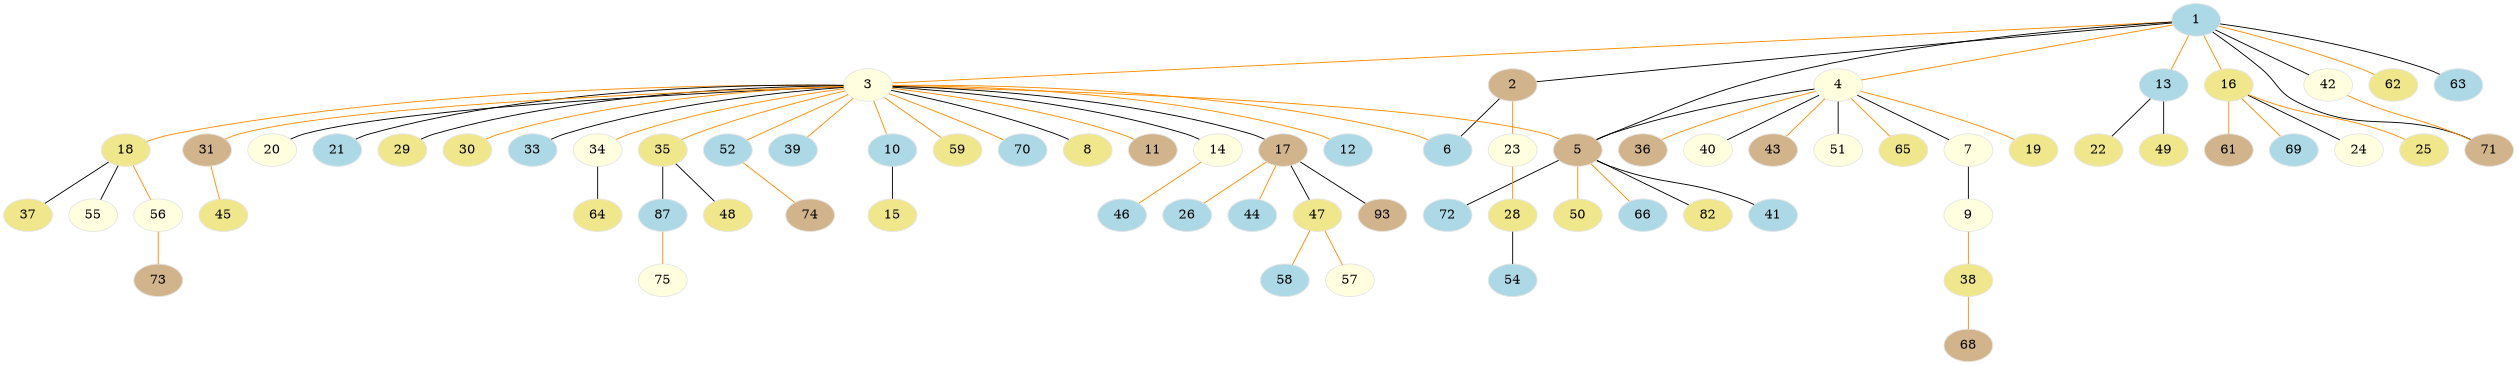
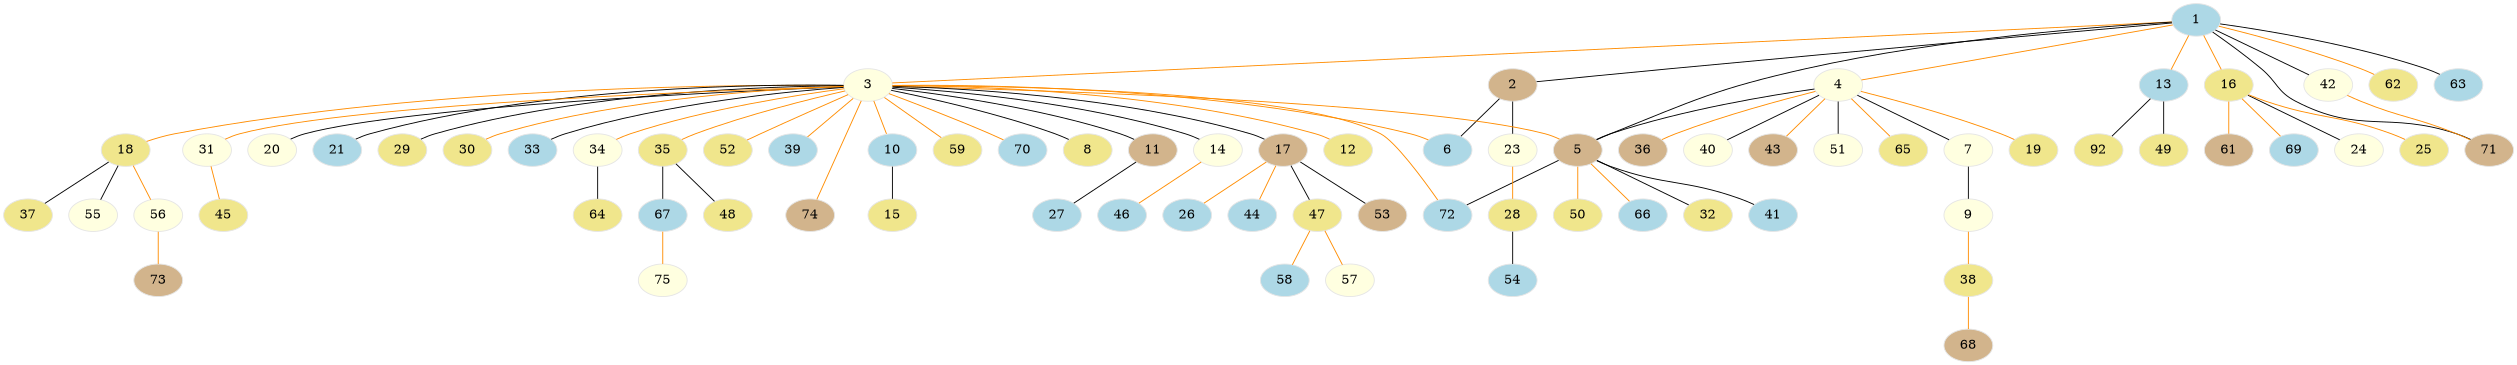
none -> (1183, 96)
(1015, 107) -> (1015, 107)
(1513, 118) -> (1513, 118)
(207, 150) -> (207, 150)
(728, 150) -> (728, 150)
(1348, 150) -> (1348, 150)
(2099, 150) -> (2099, 150)
(769, 183) -> (839, 150)
(663, 215) -> (663, 215)
none -> (1057, 215)
(1382, 215) -> (1382, 215)
(1708, 215) -> (1708, 215)
